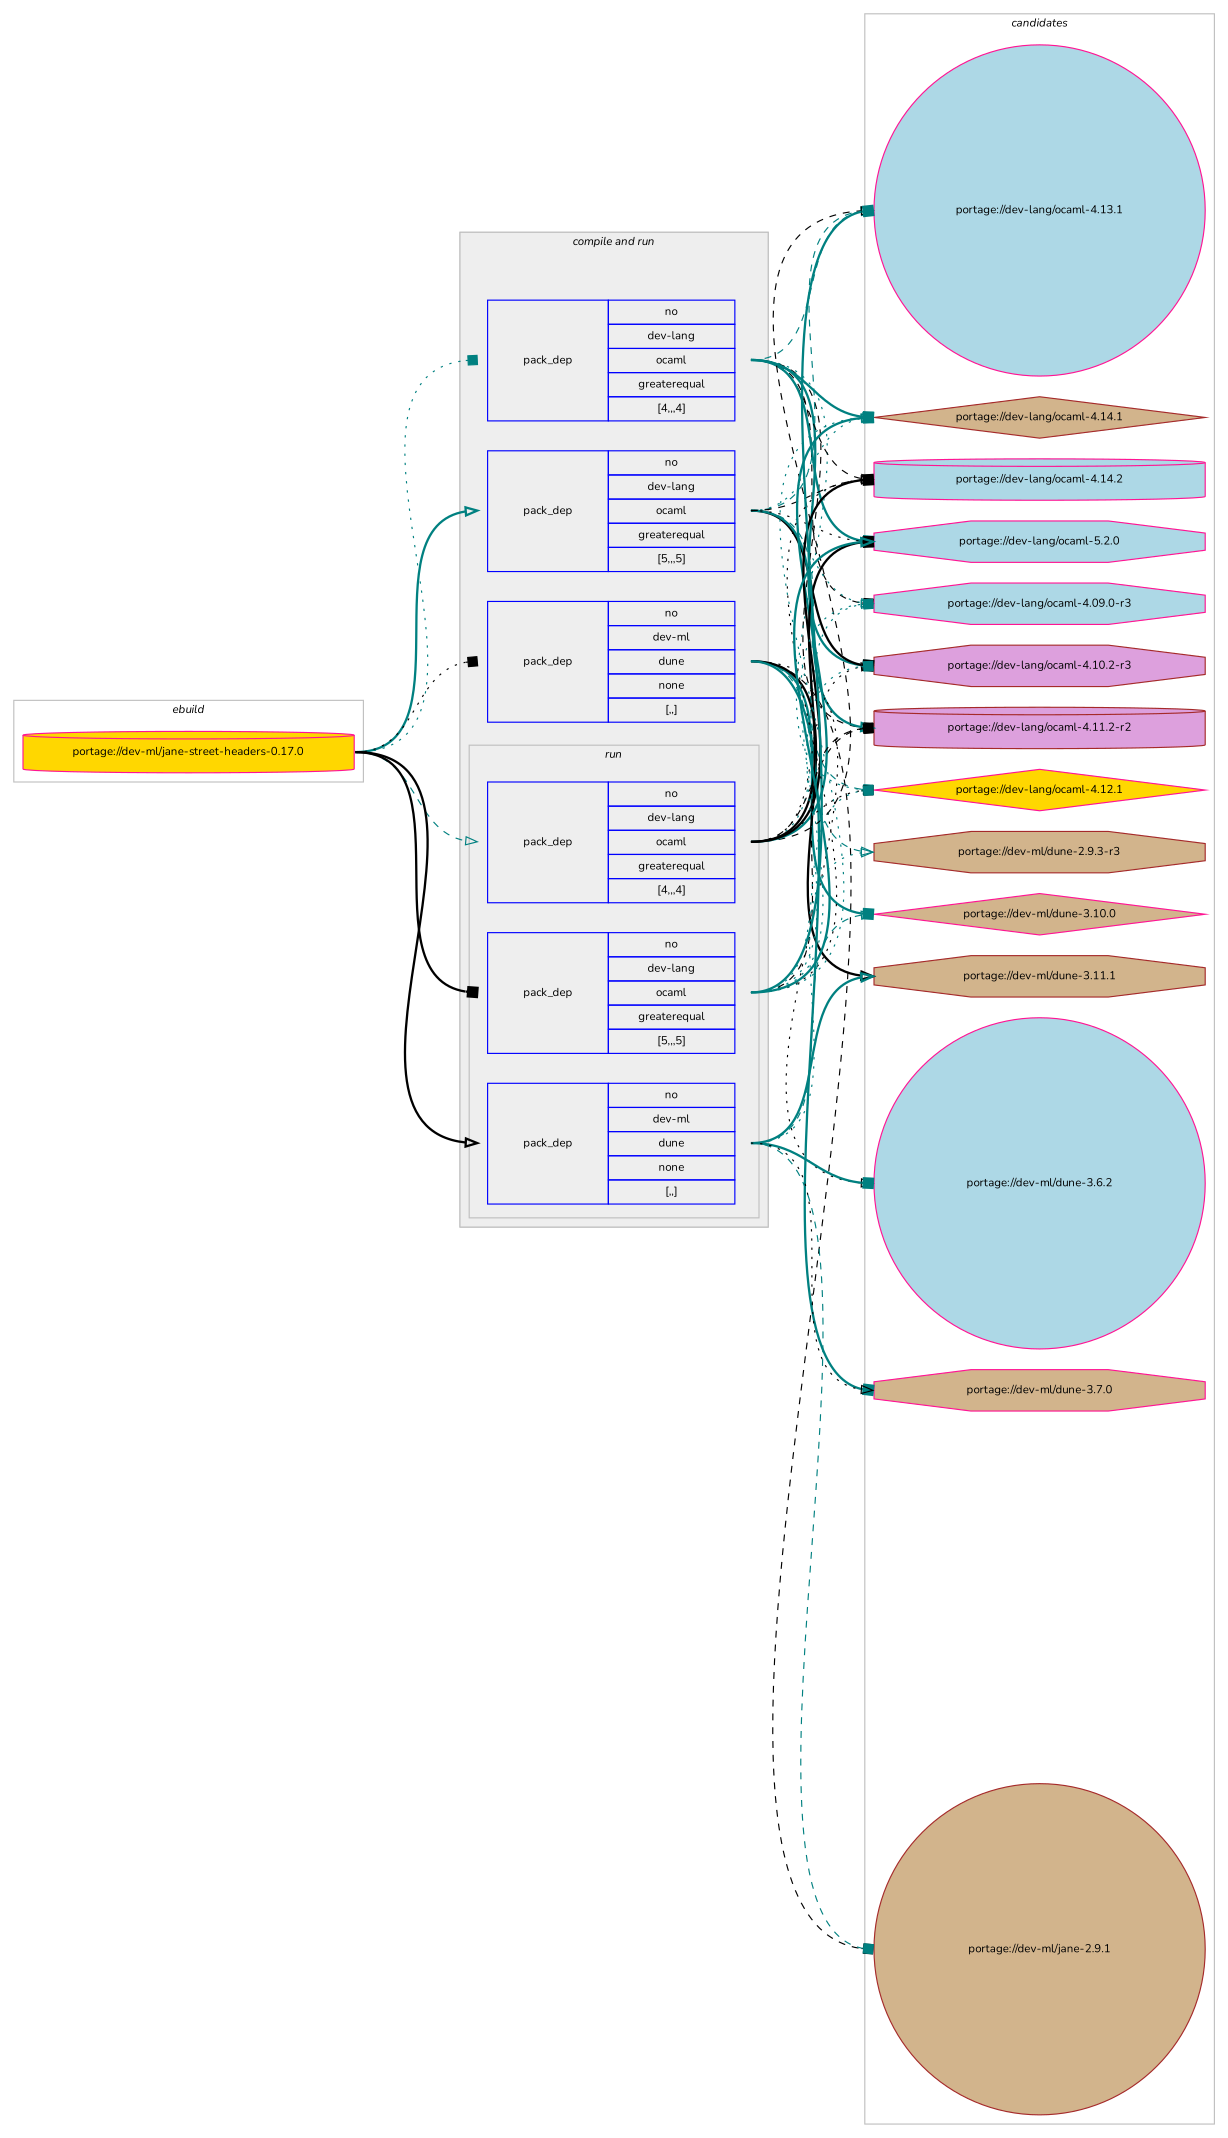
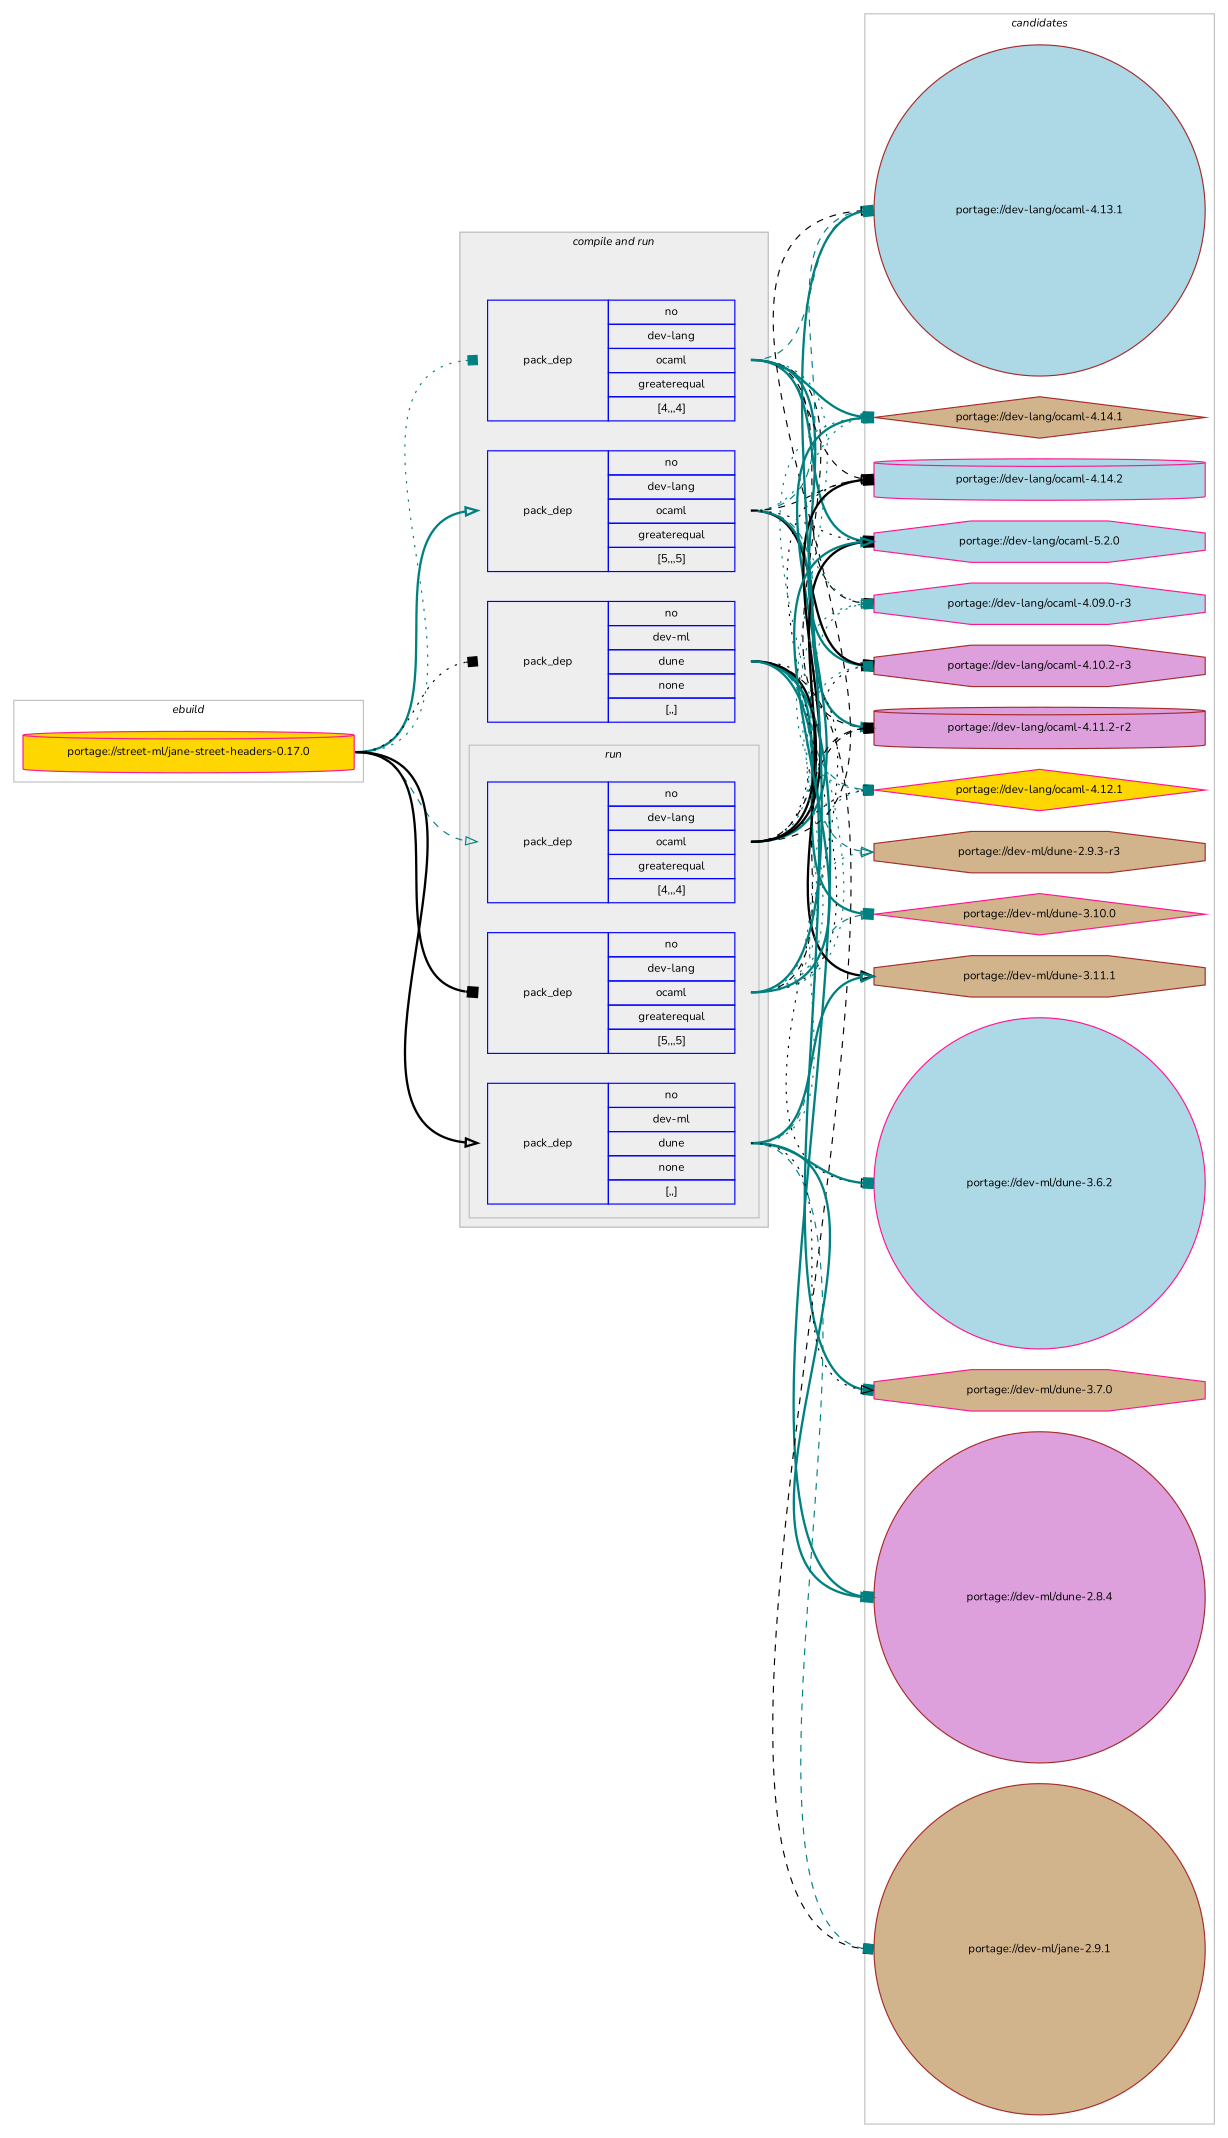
(1040, 210) -> (1040, 210)
(189, 752) -> (189, 752)
none -> (1040, 1597)
